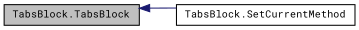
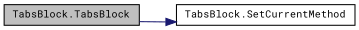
(163, 8) -> (153, 22)
